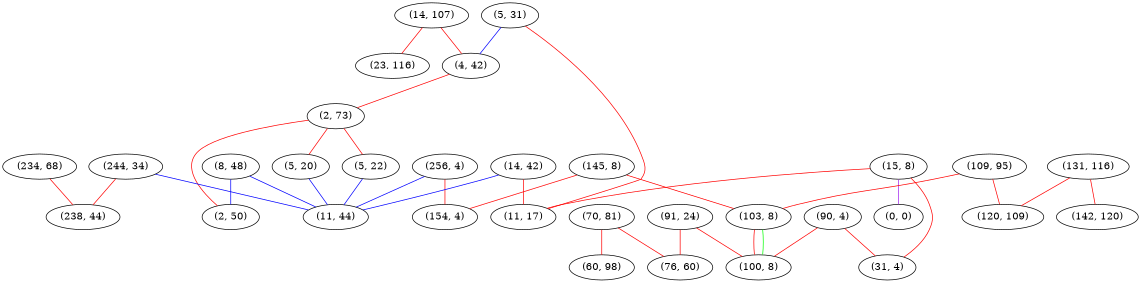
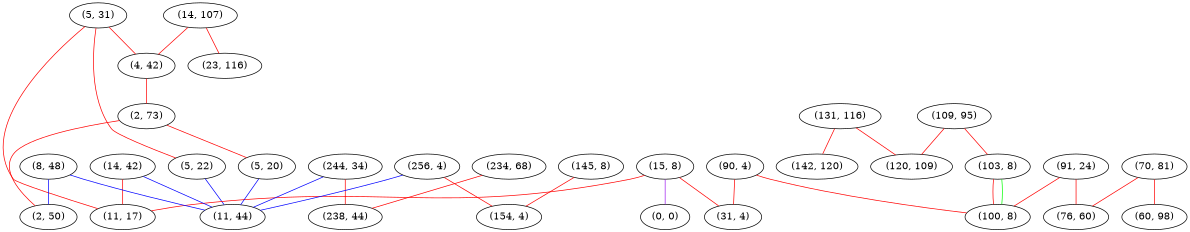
(490, 41) -> (122, 41)
(353, 141) -> (103, 114)
(680, 192) -> none
